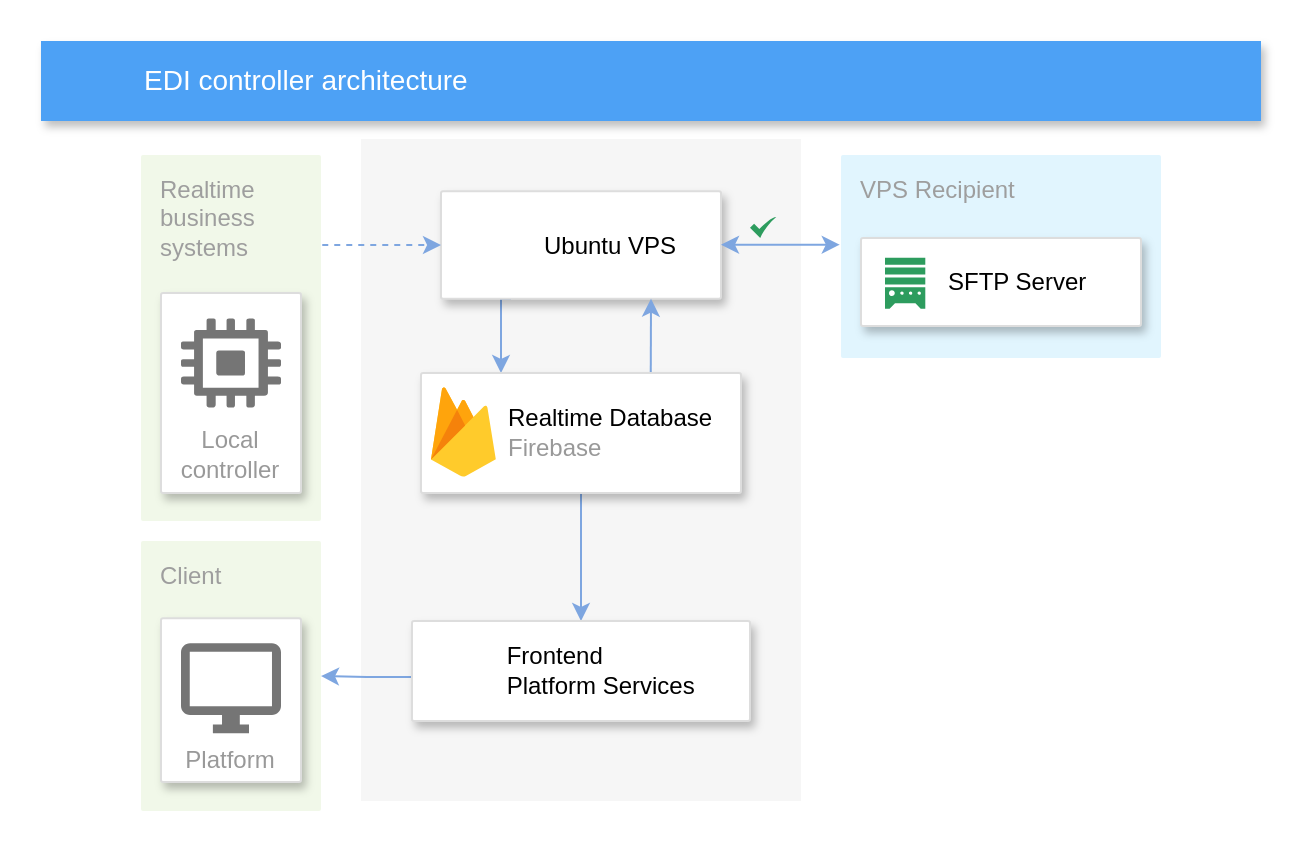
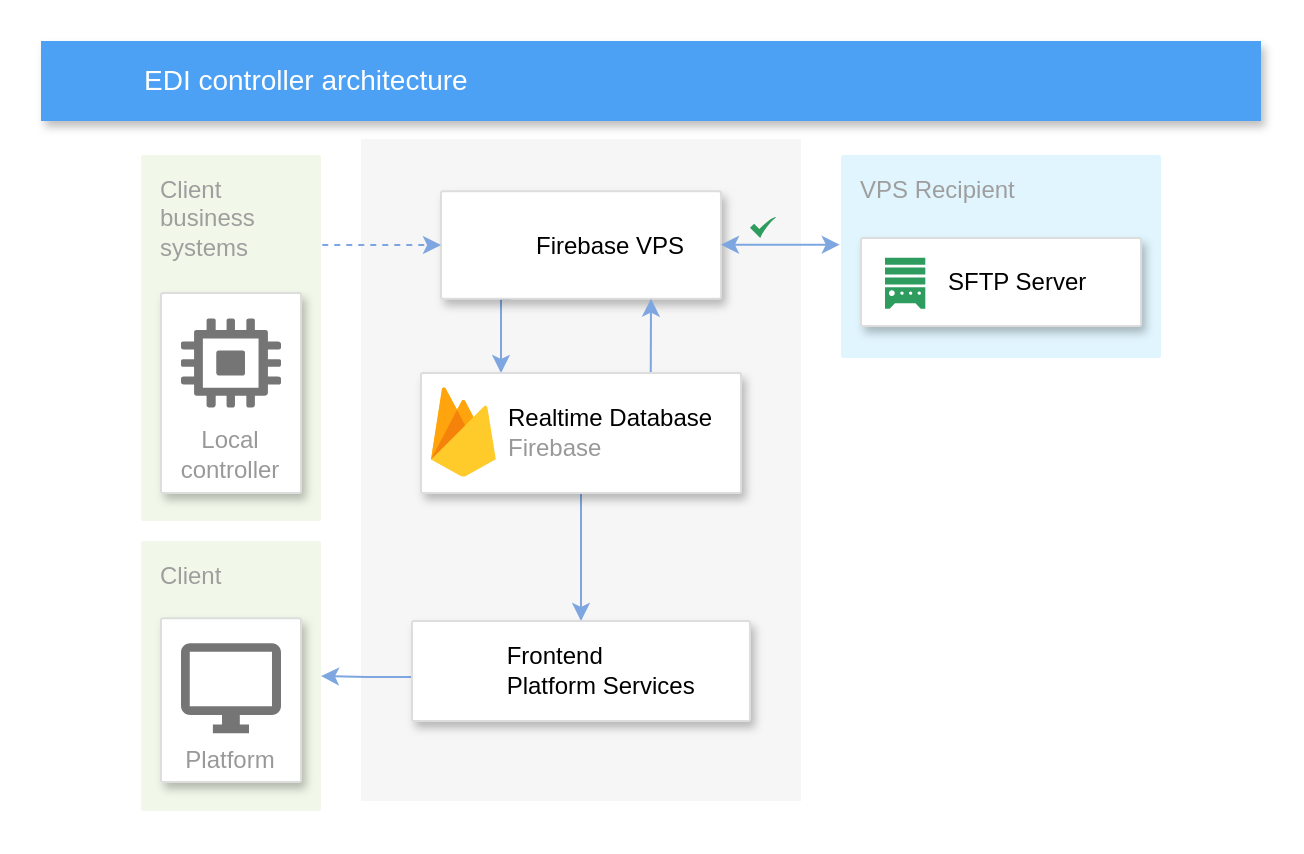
(212, 220) -> (212, 220)
(580, 246) -> (580, 246)
